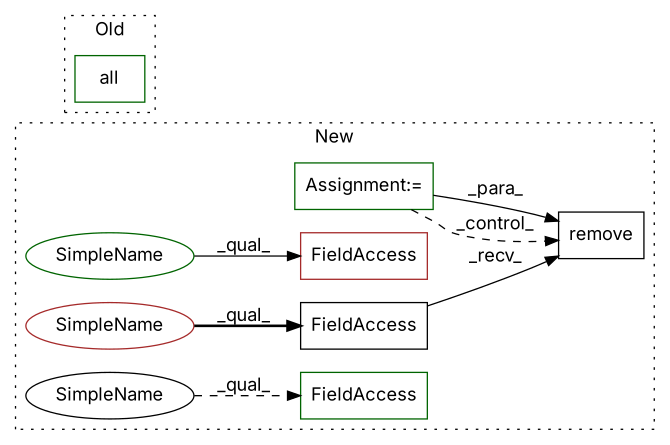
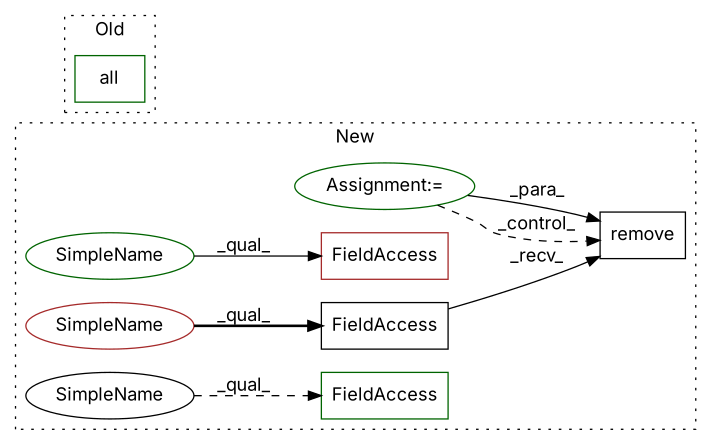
(364, 186) -> (385, 186)
